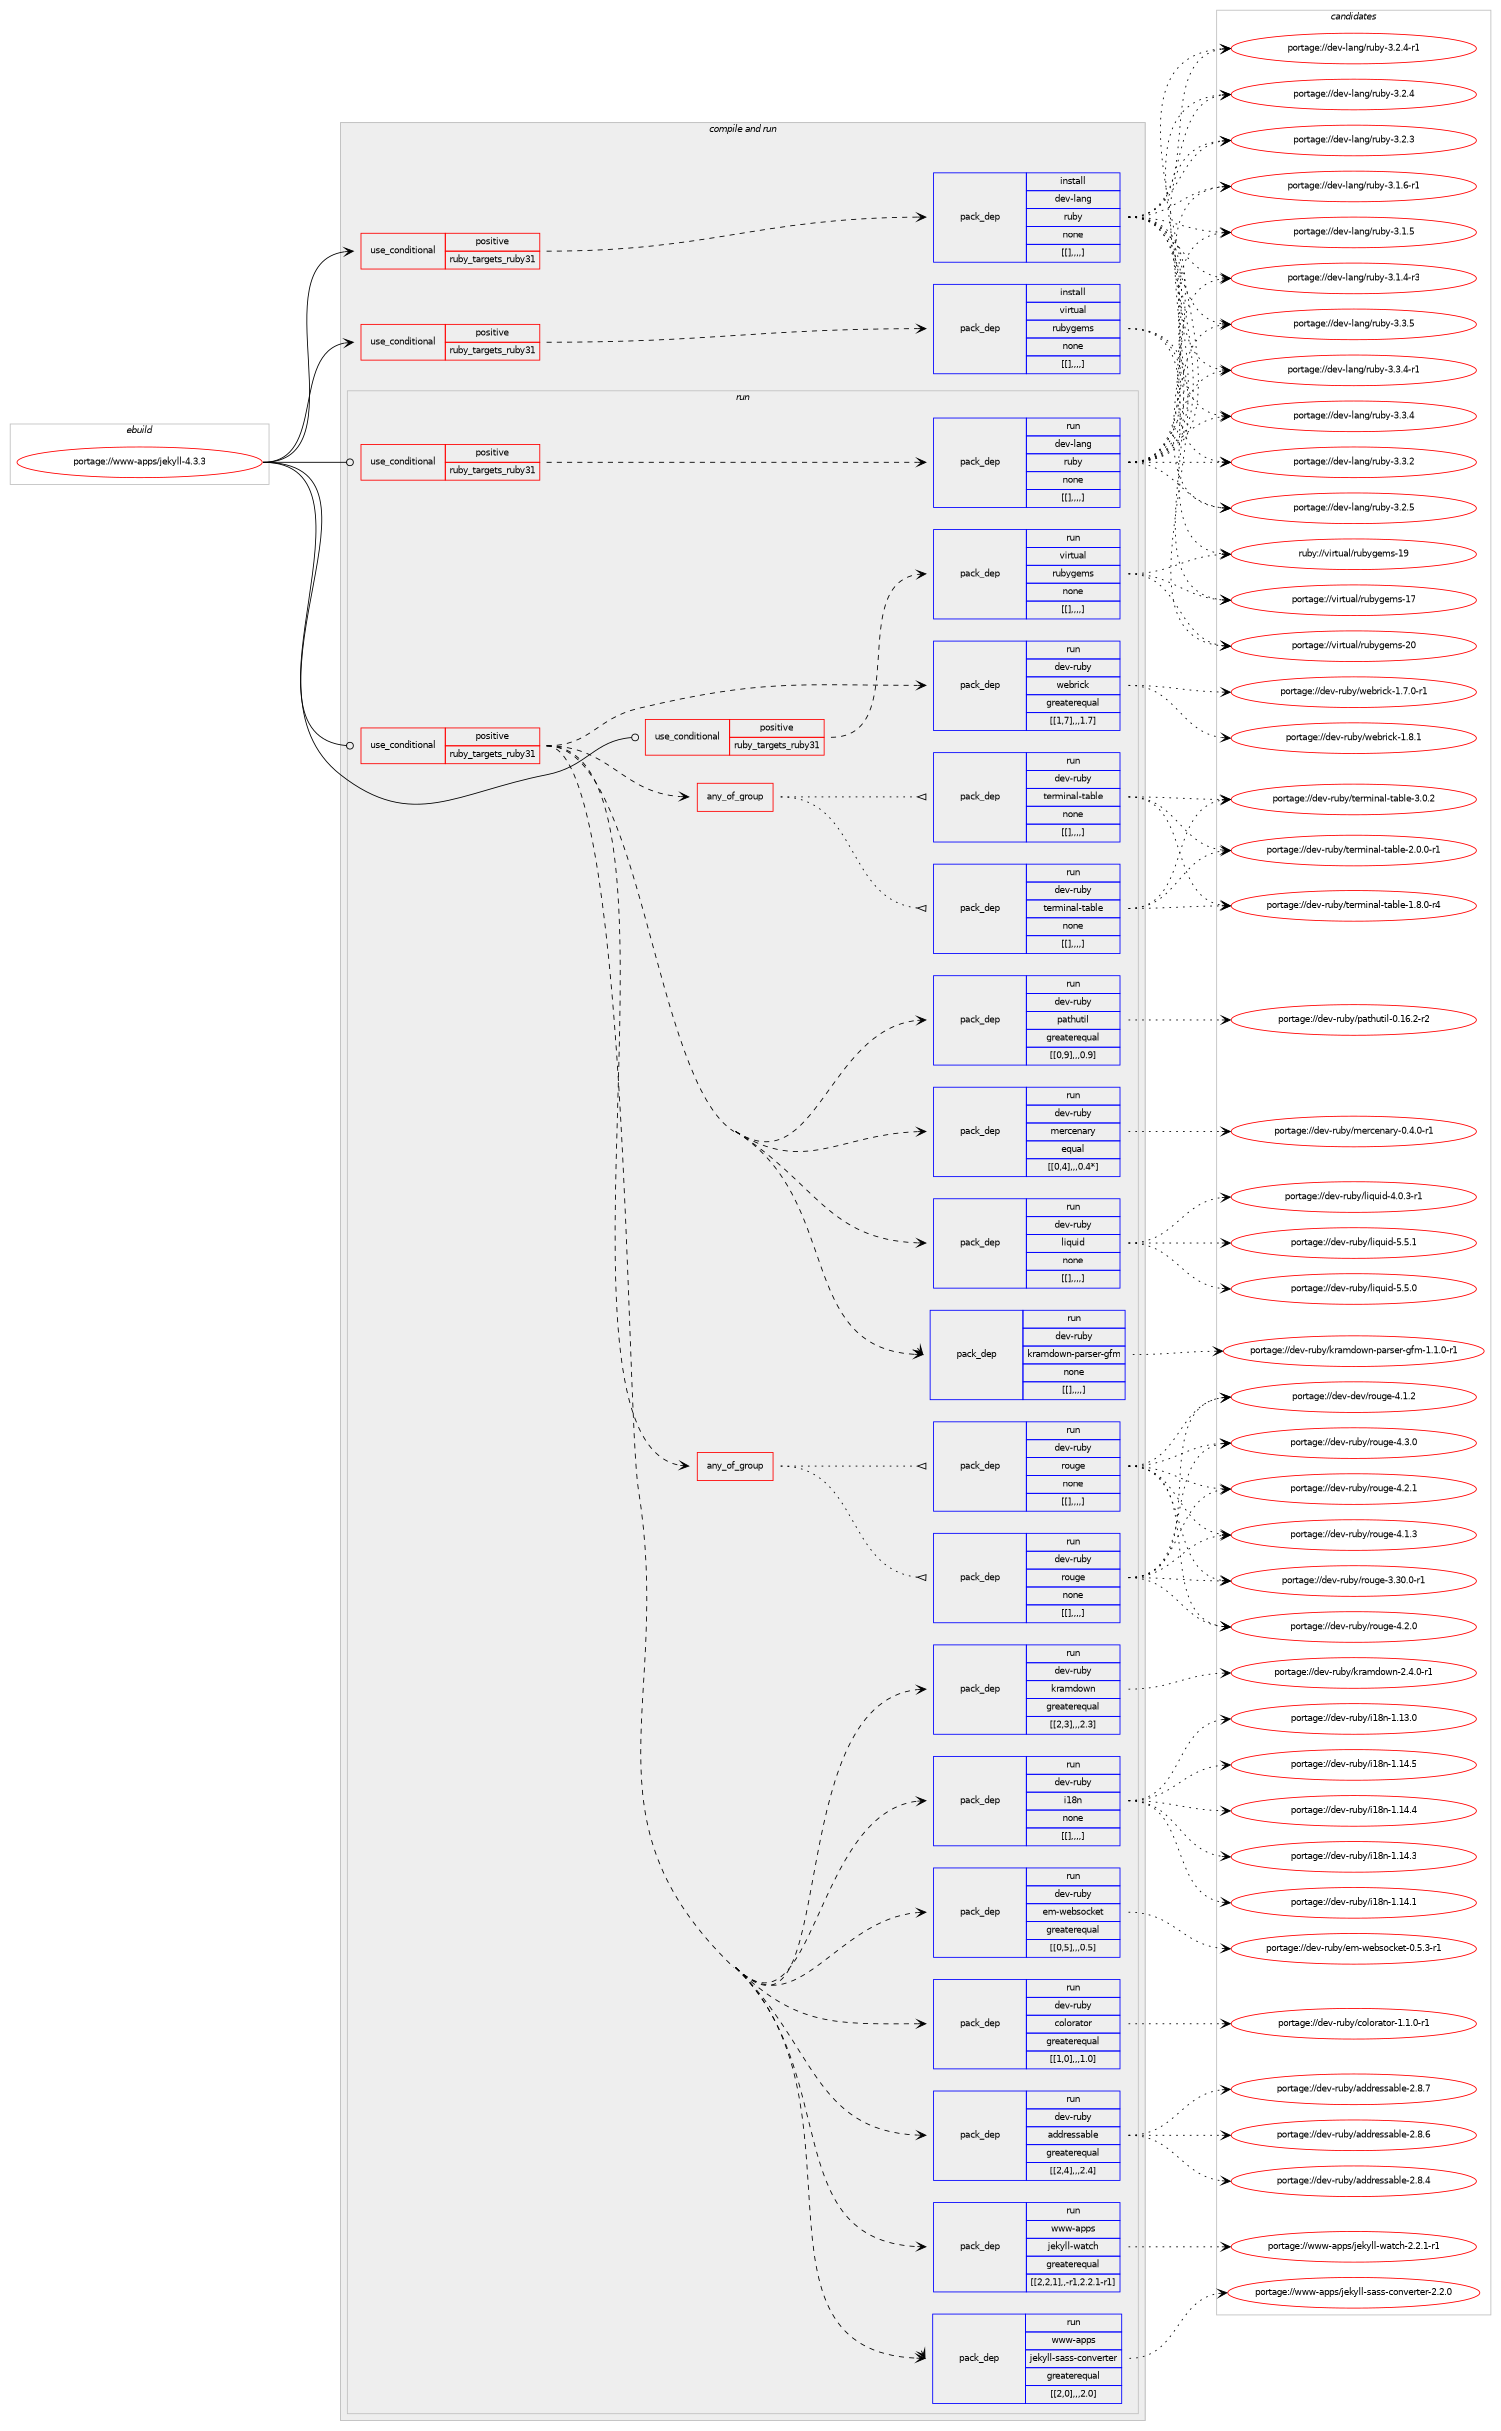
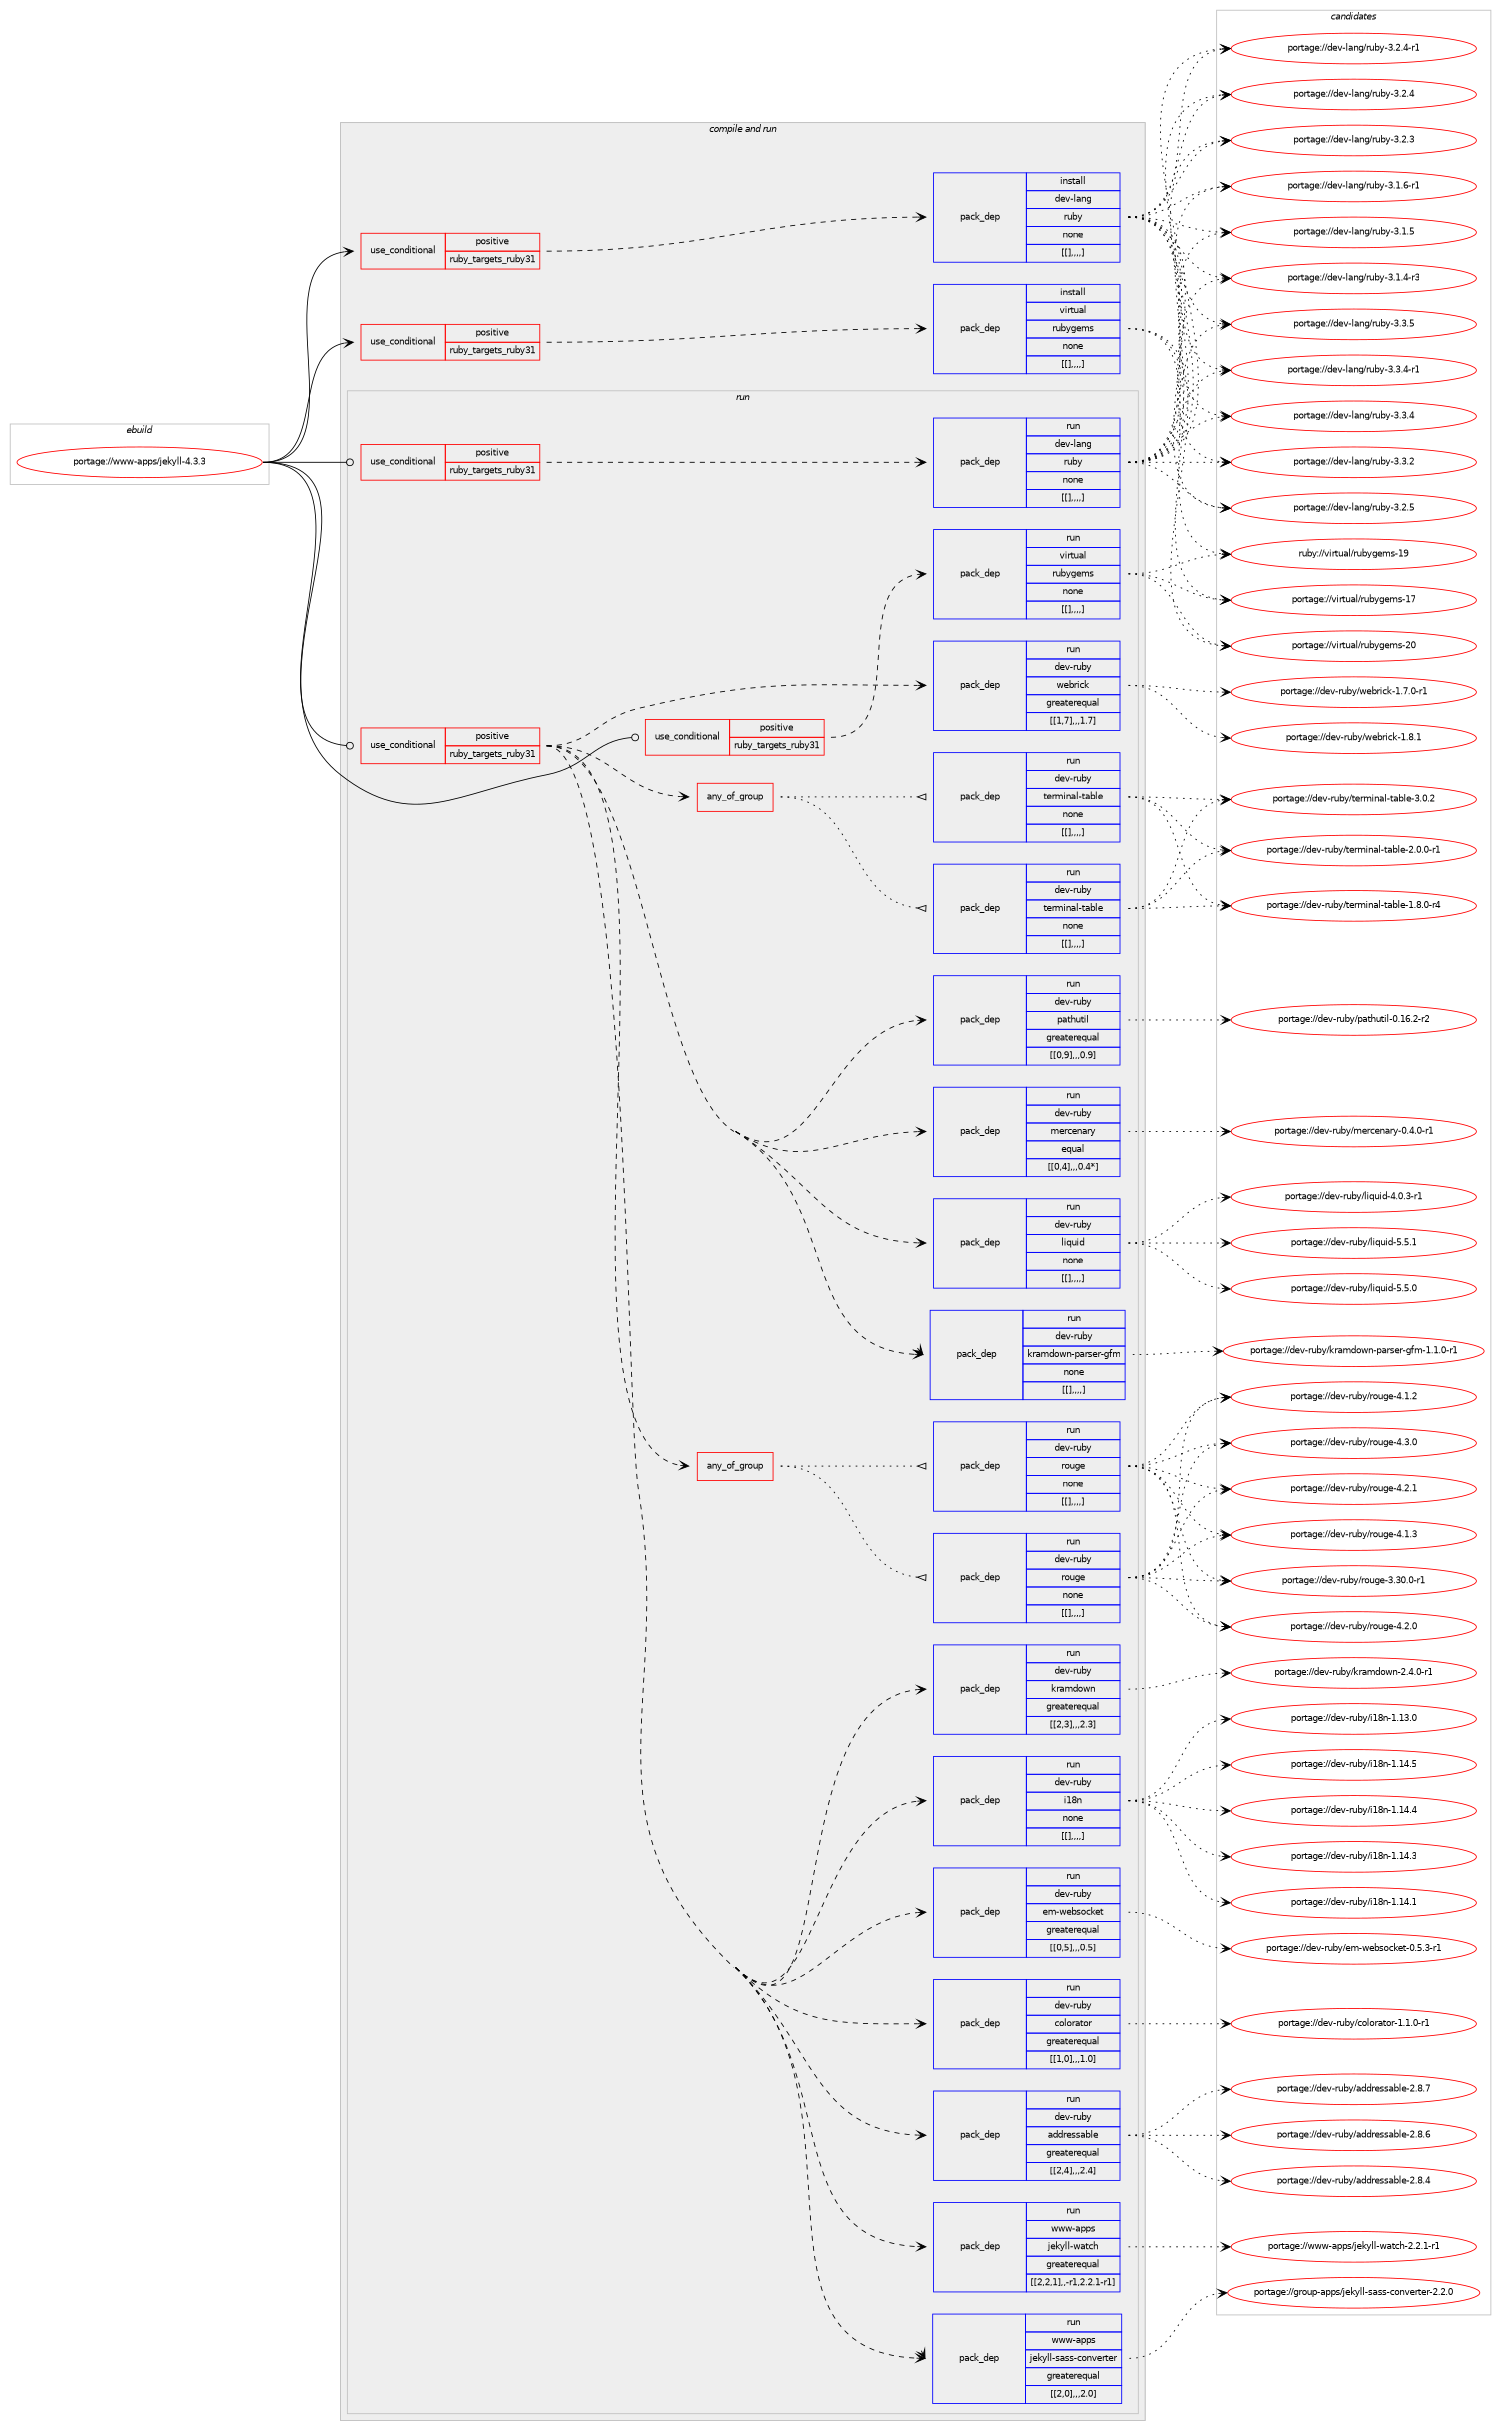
(1354, 1397) -> (1354, 1397)
(1354, 2293) -> (1354, 2293)
